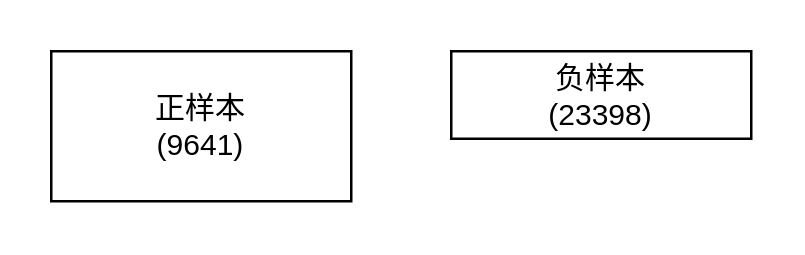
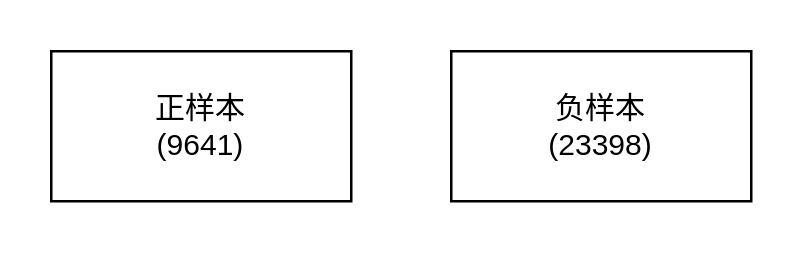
(601, 95) -> (601, 126)
